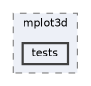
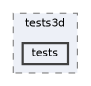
(45, 24) -> (45, 24)
